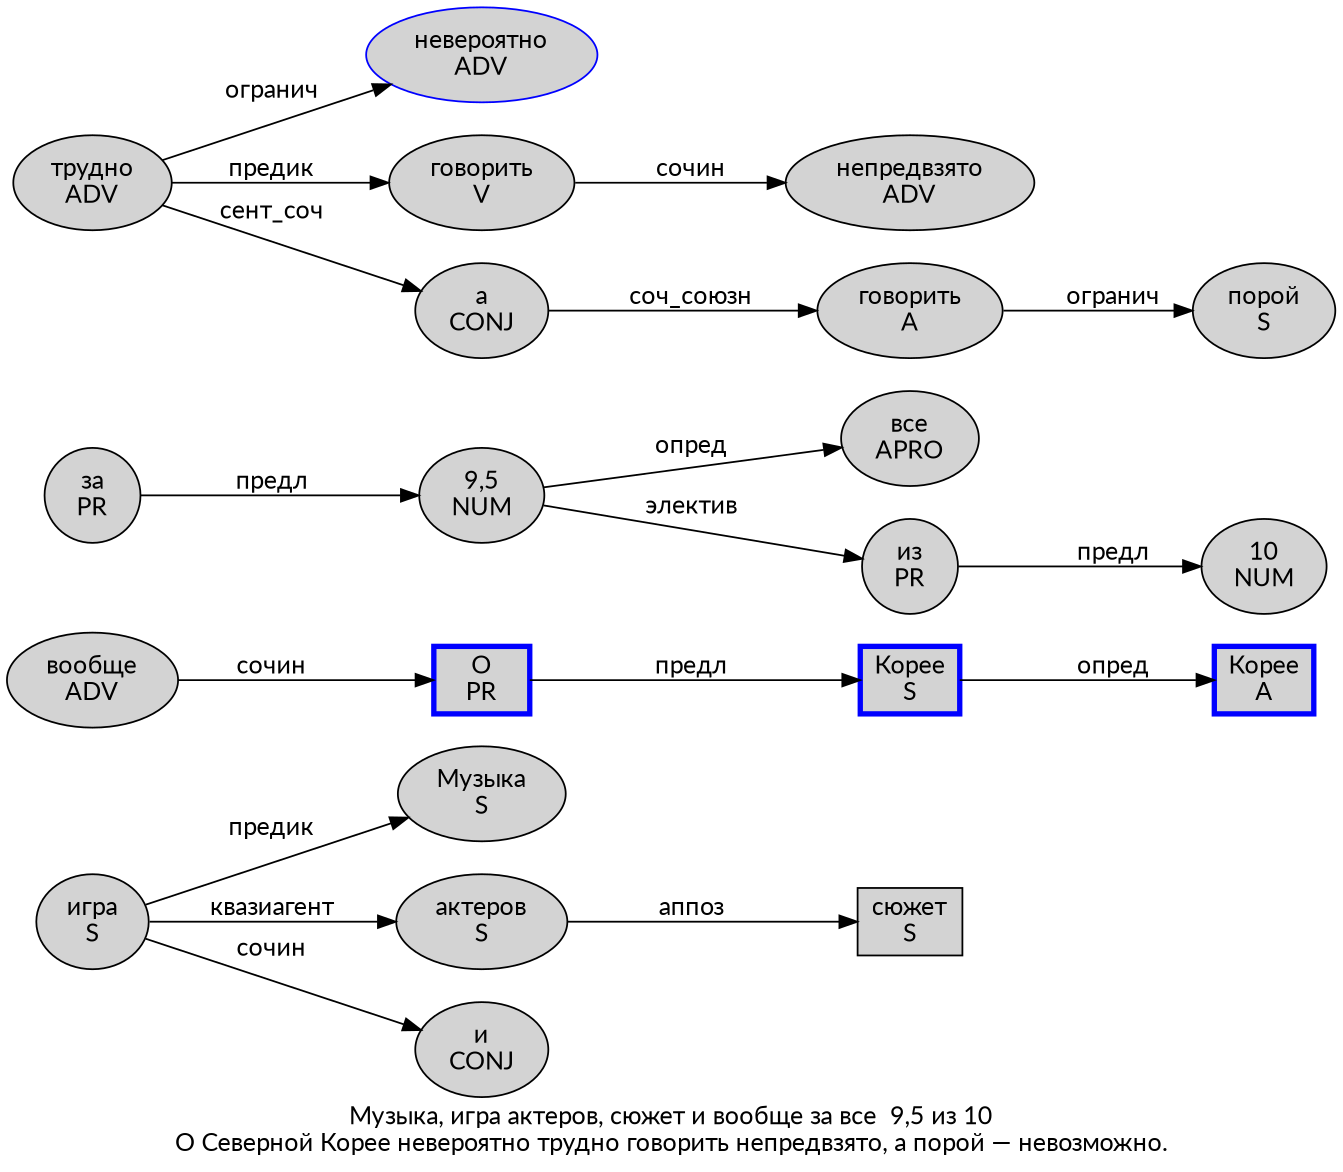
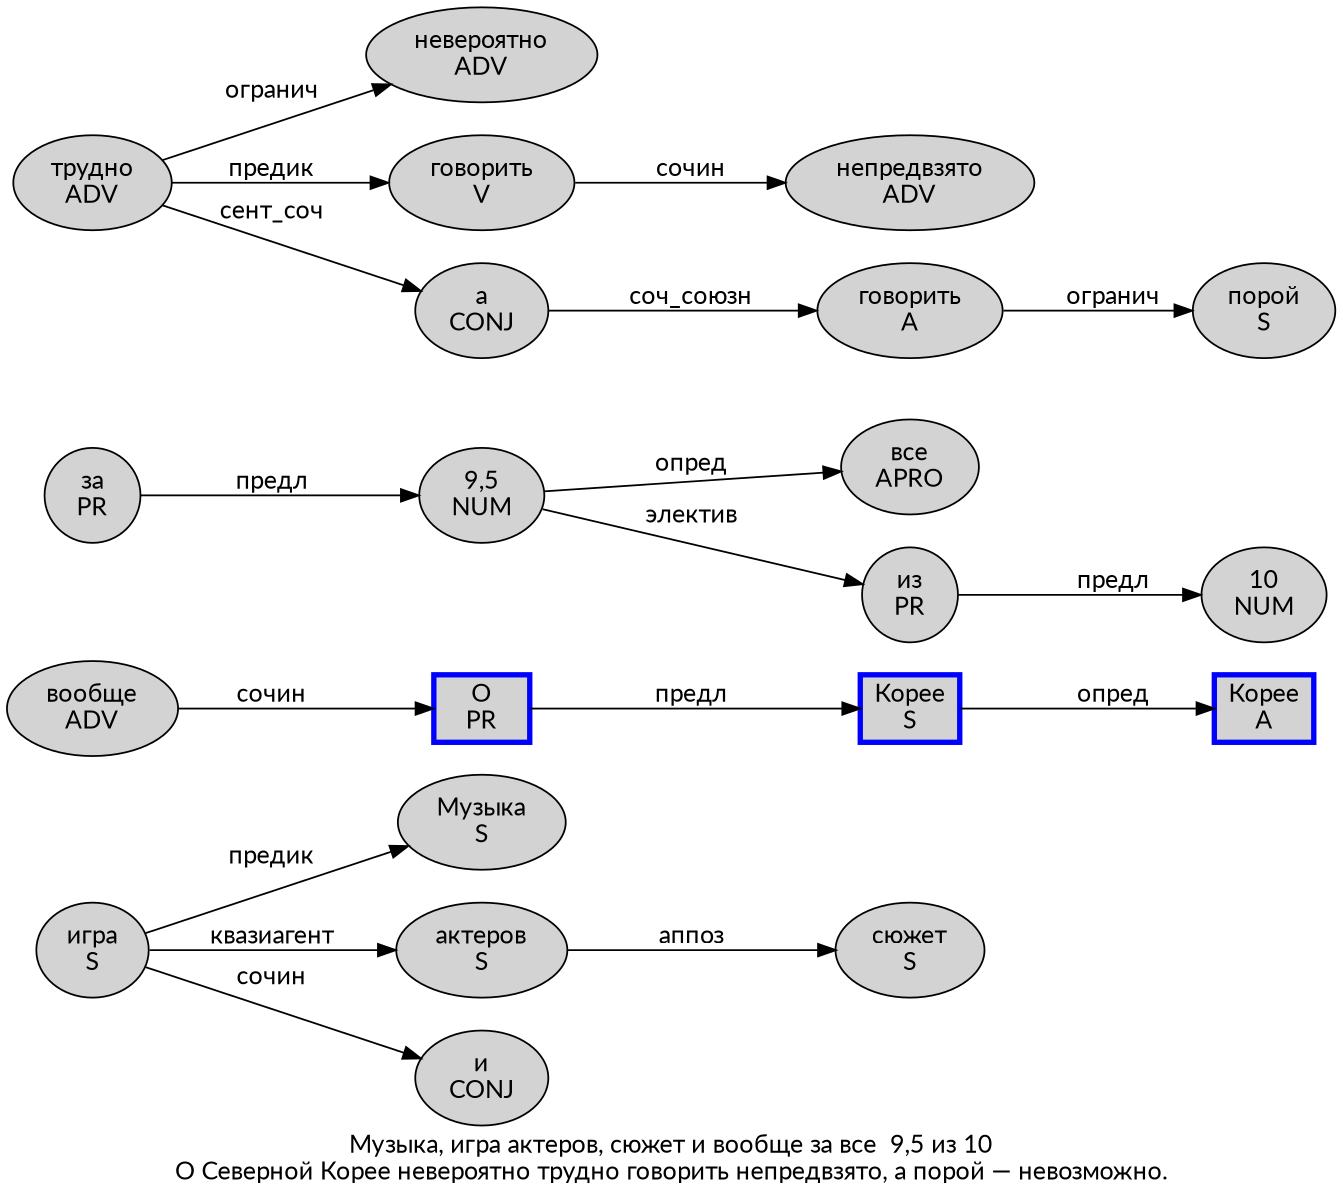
(482, 55) -> (482, 55)
(910, 922) -> (910, 950)
